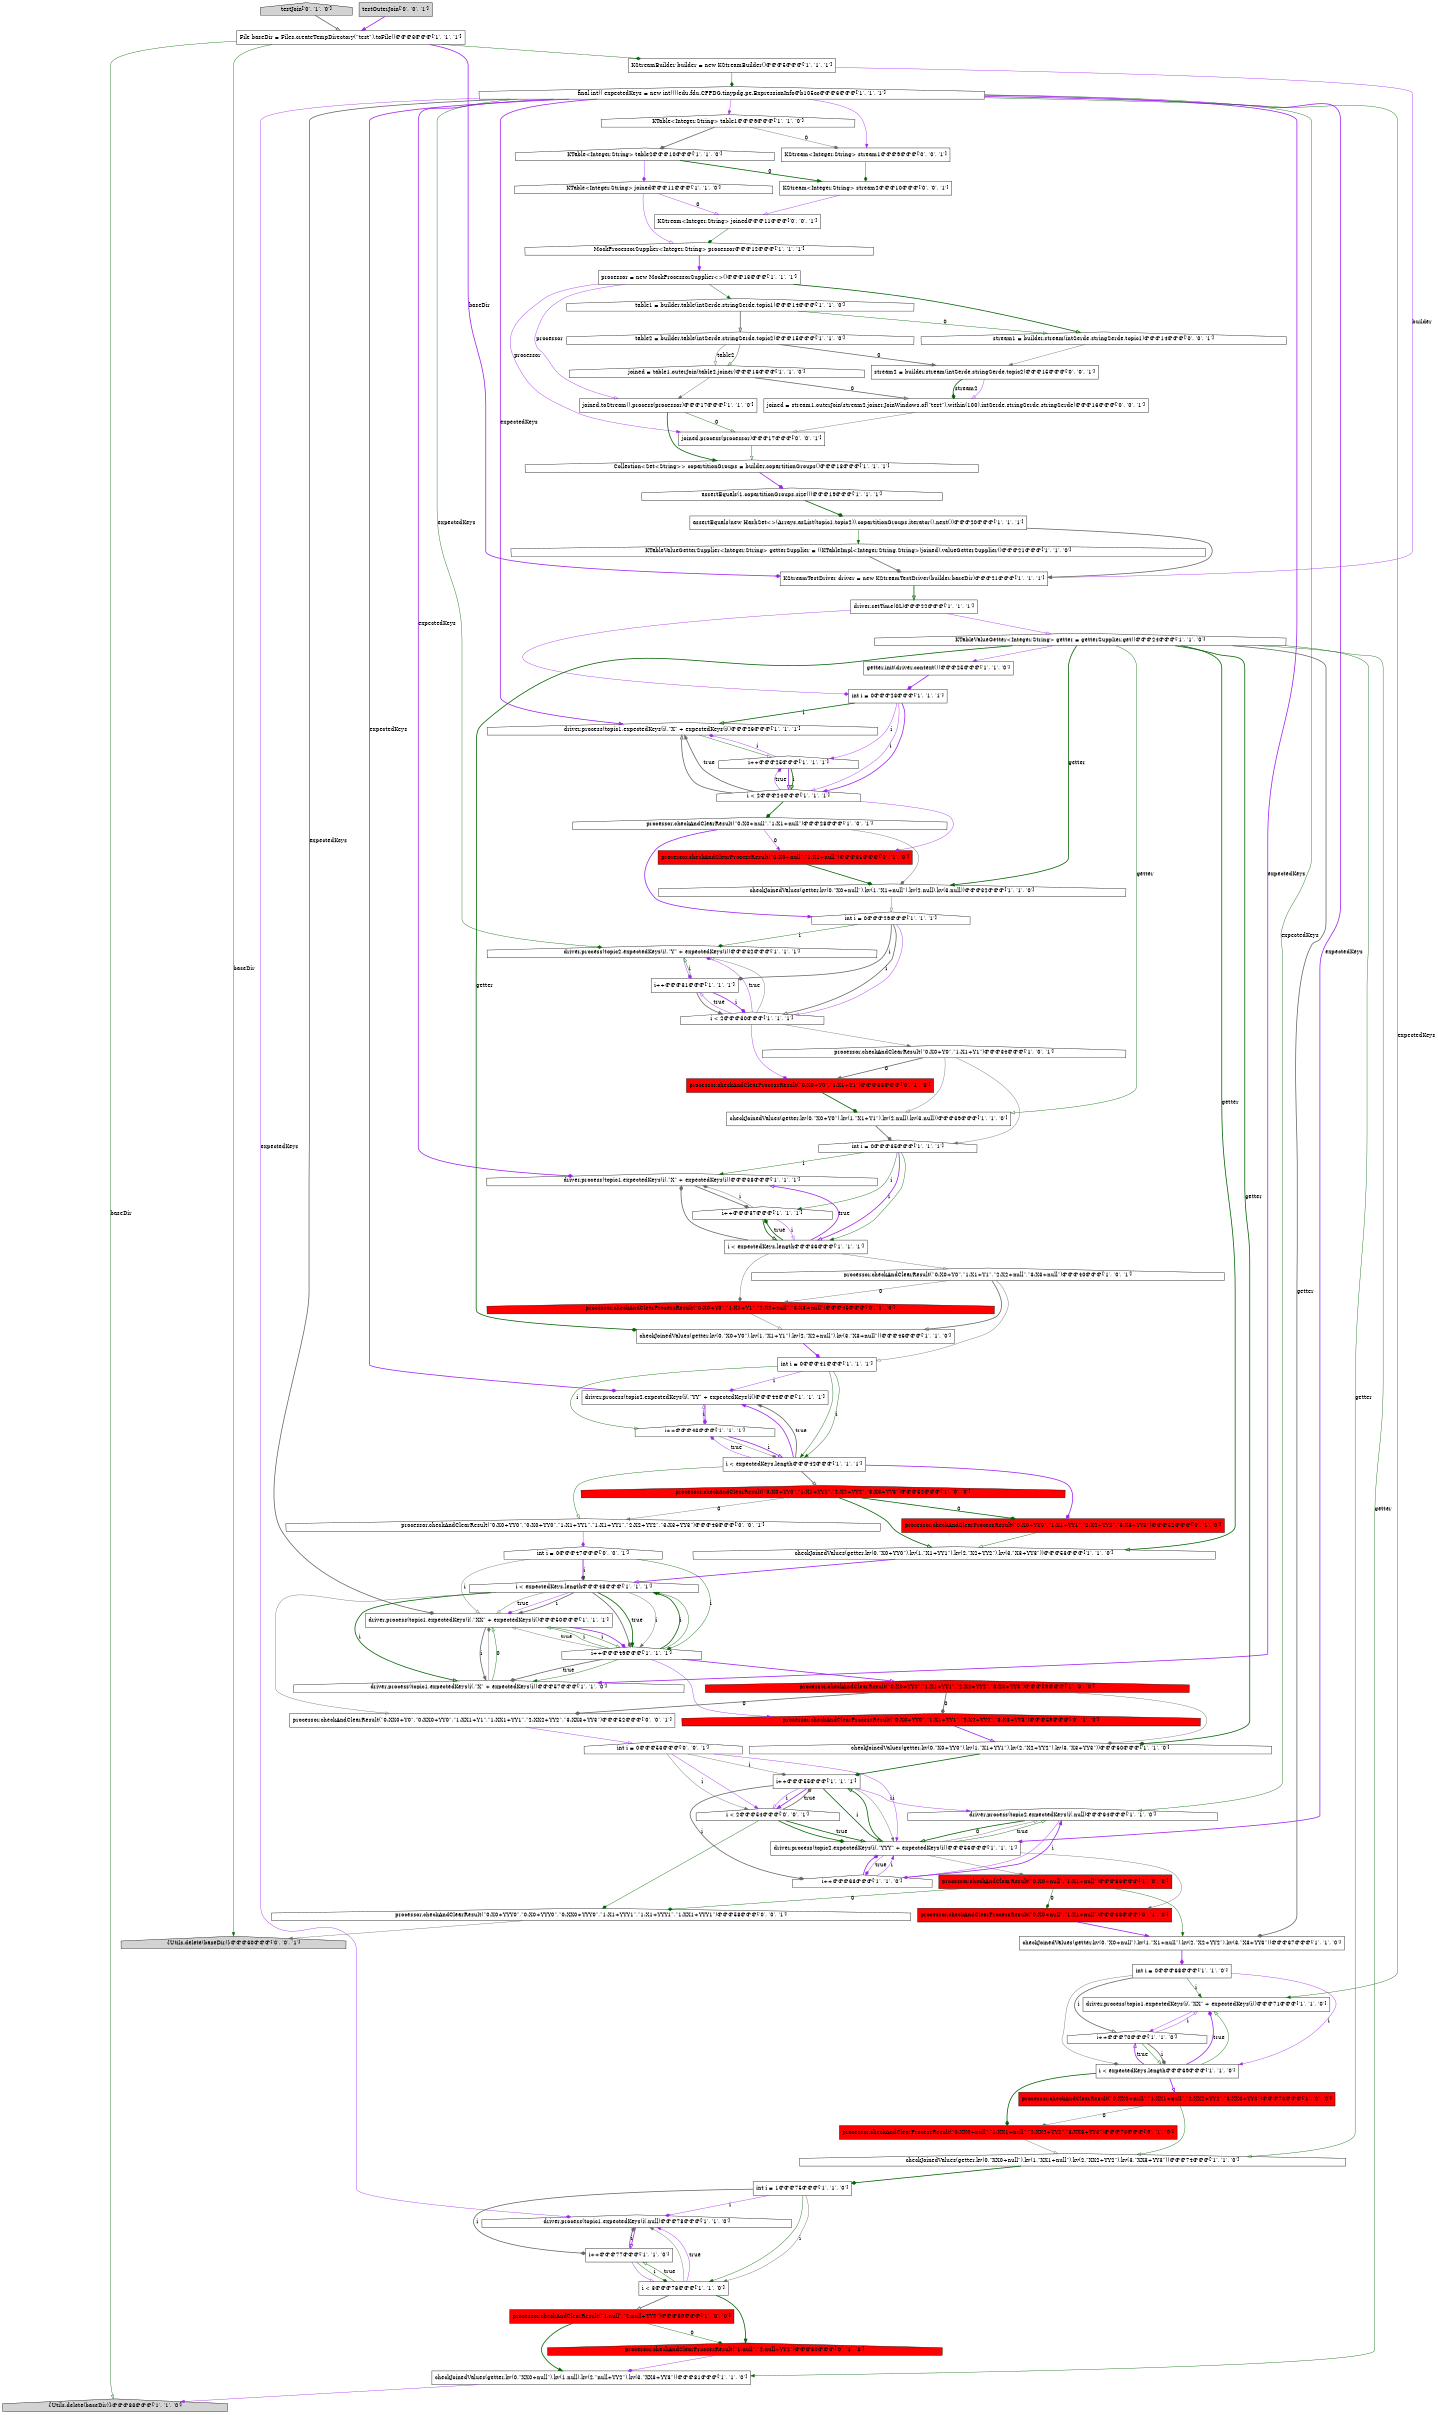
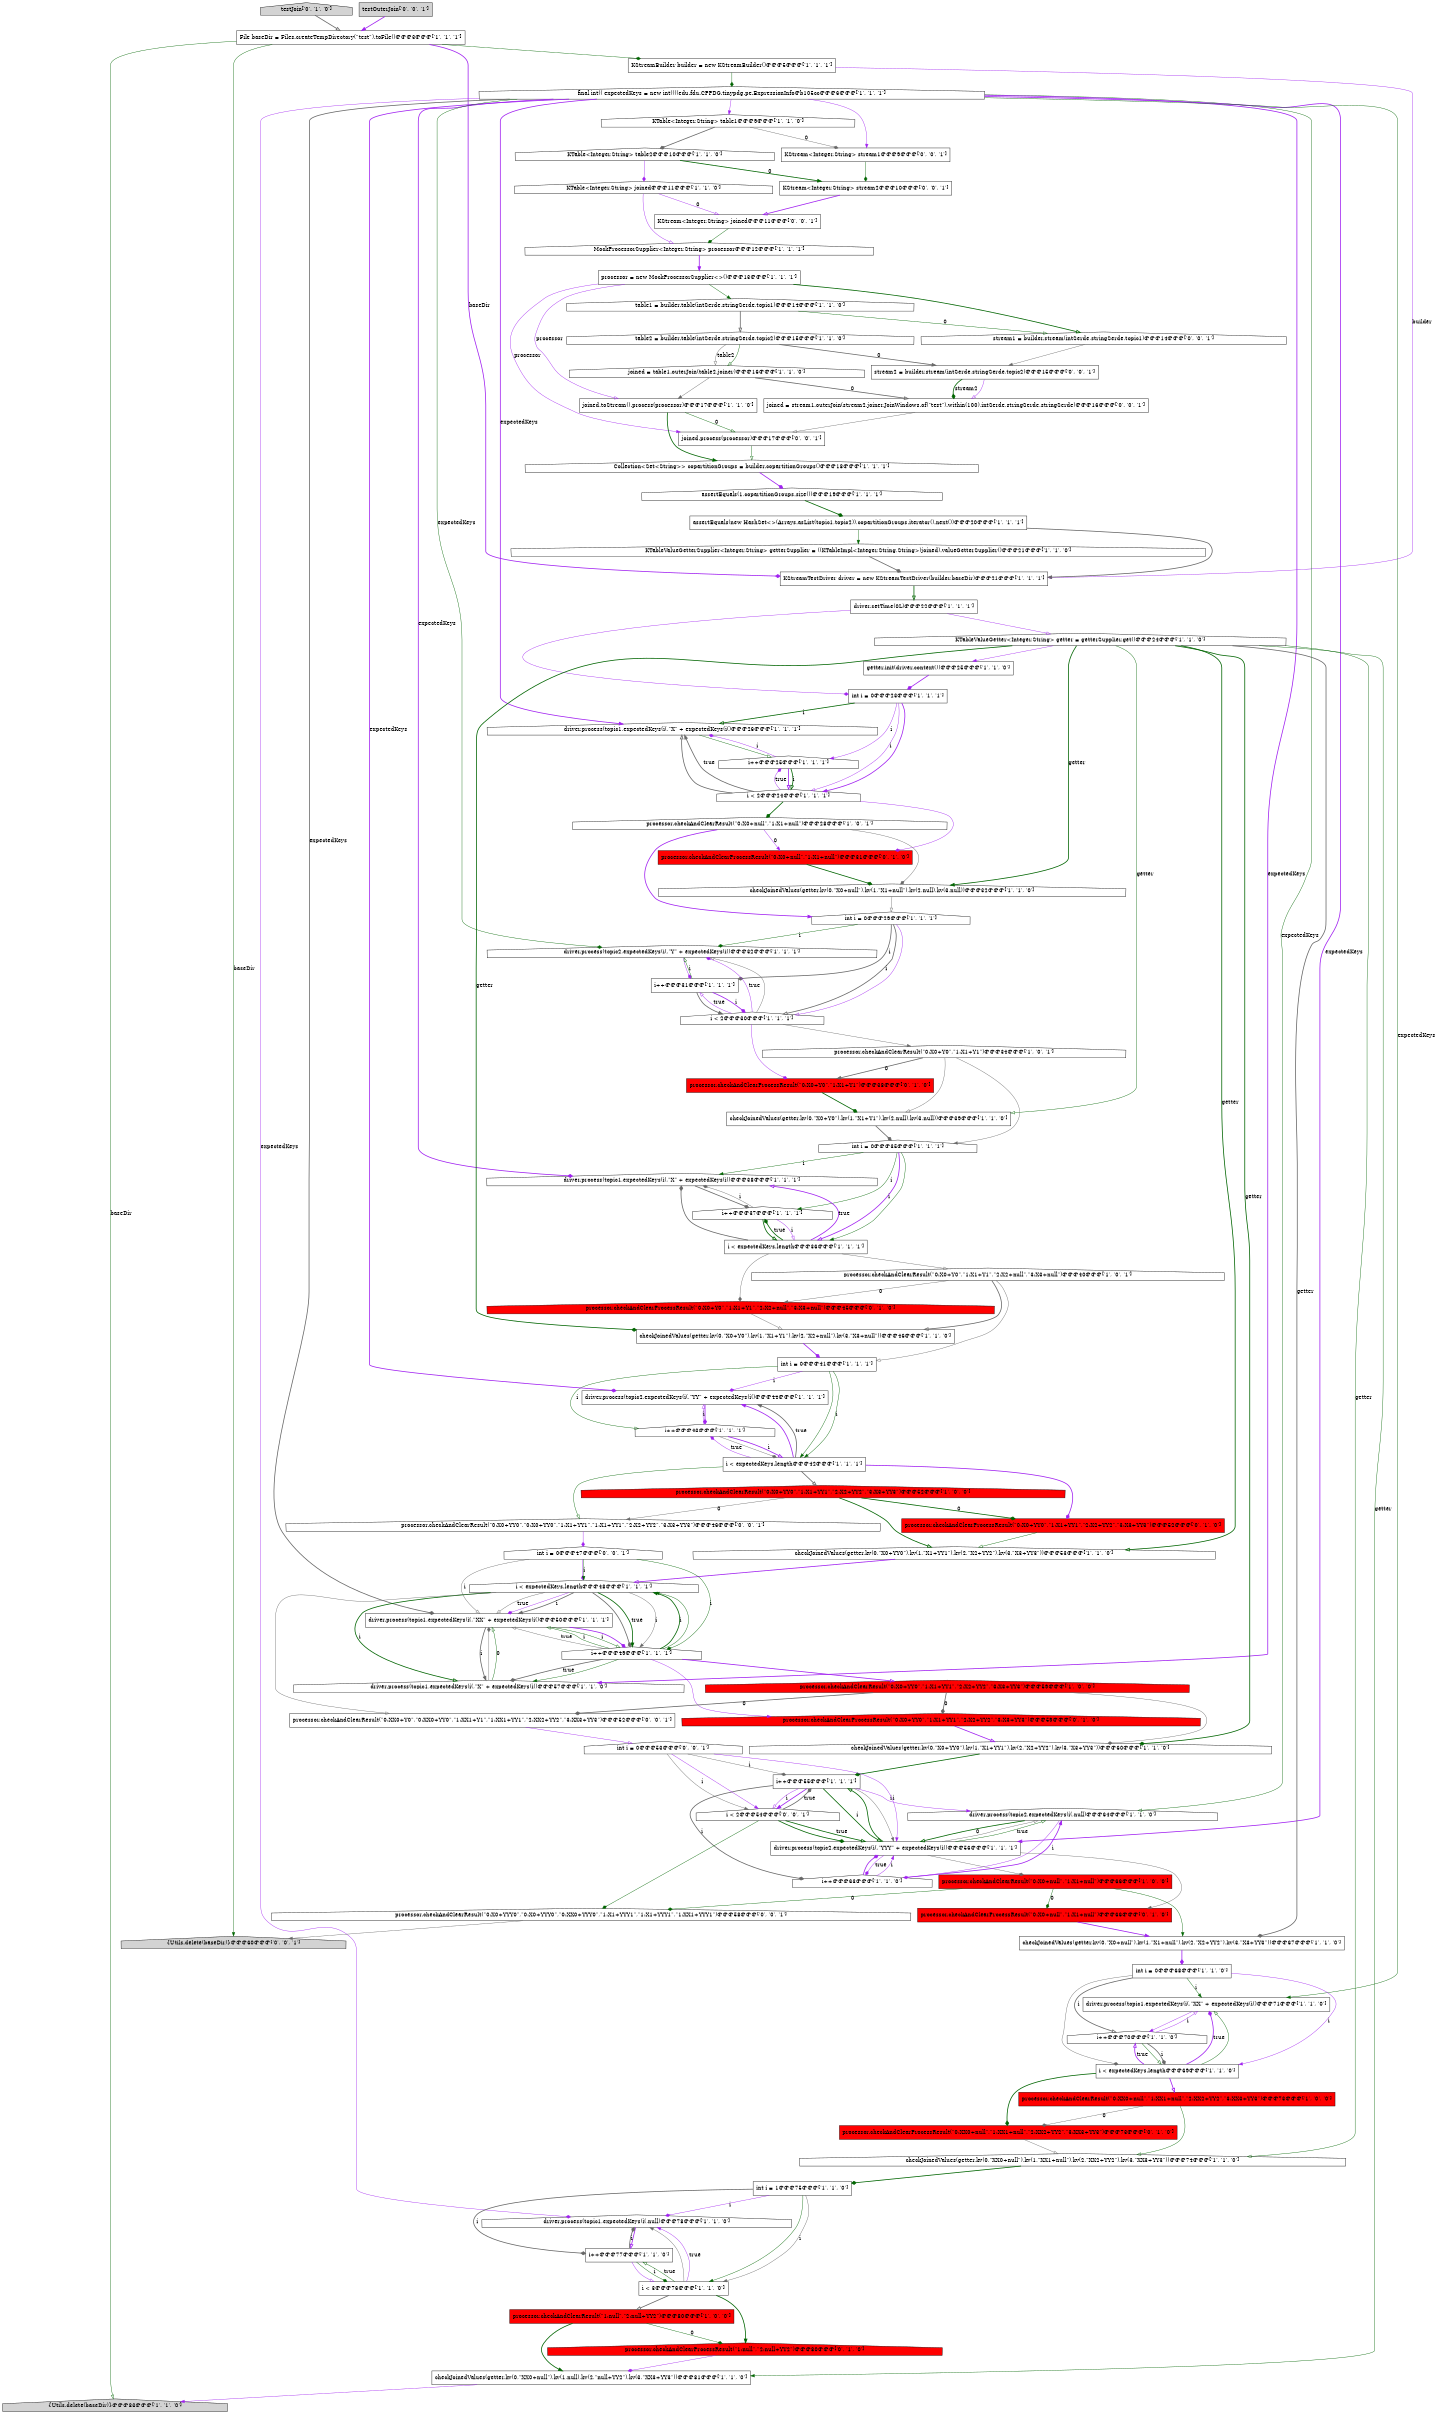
(803, 204) -> (803, 204)
